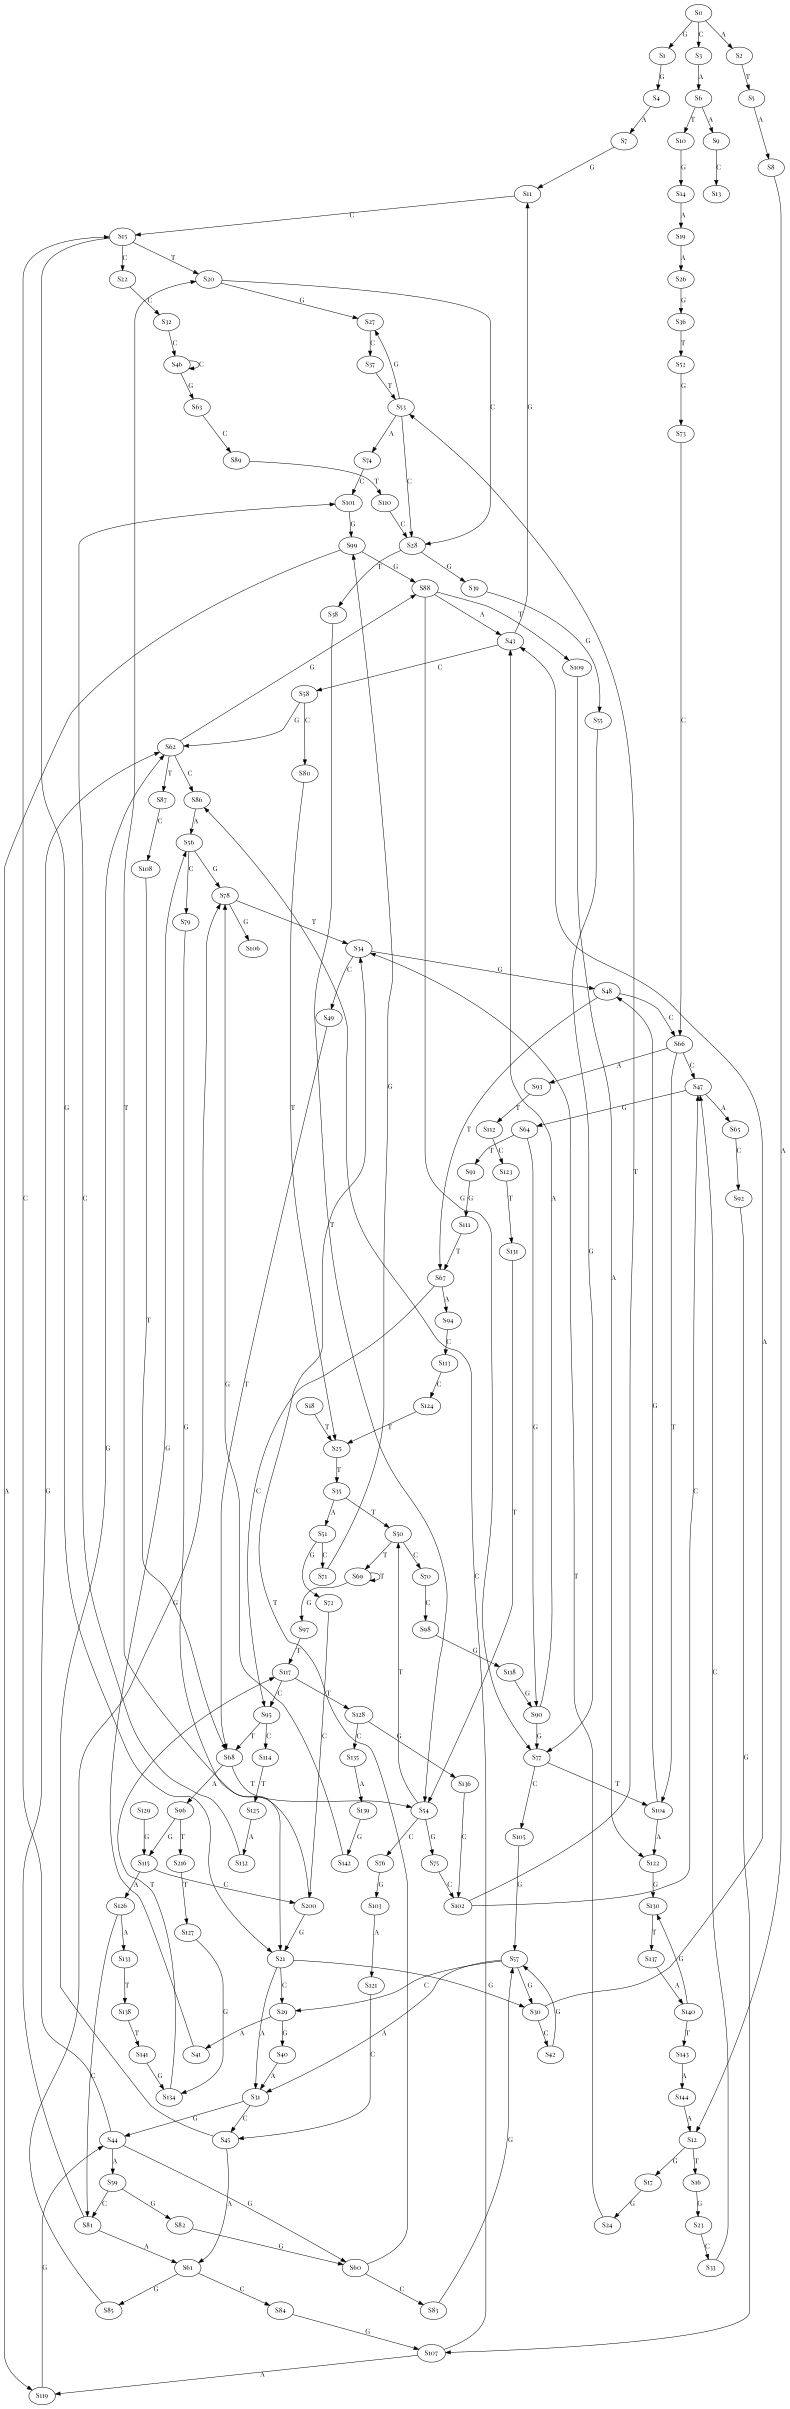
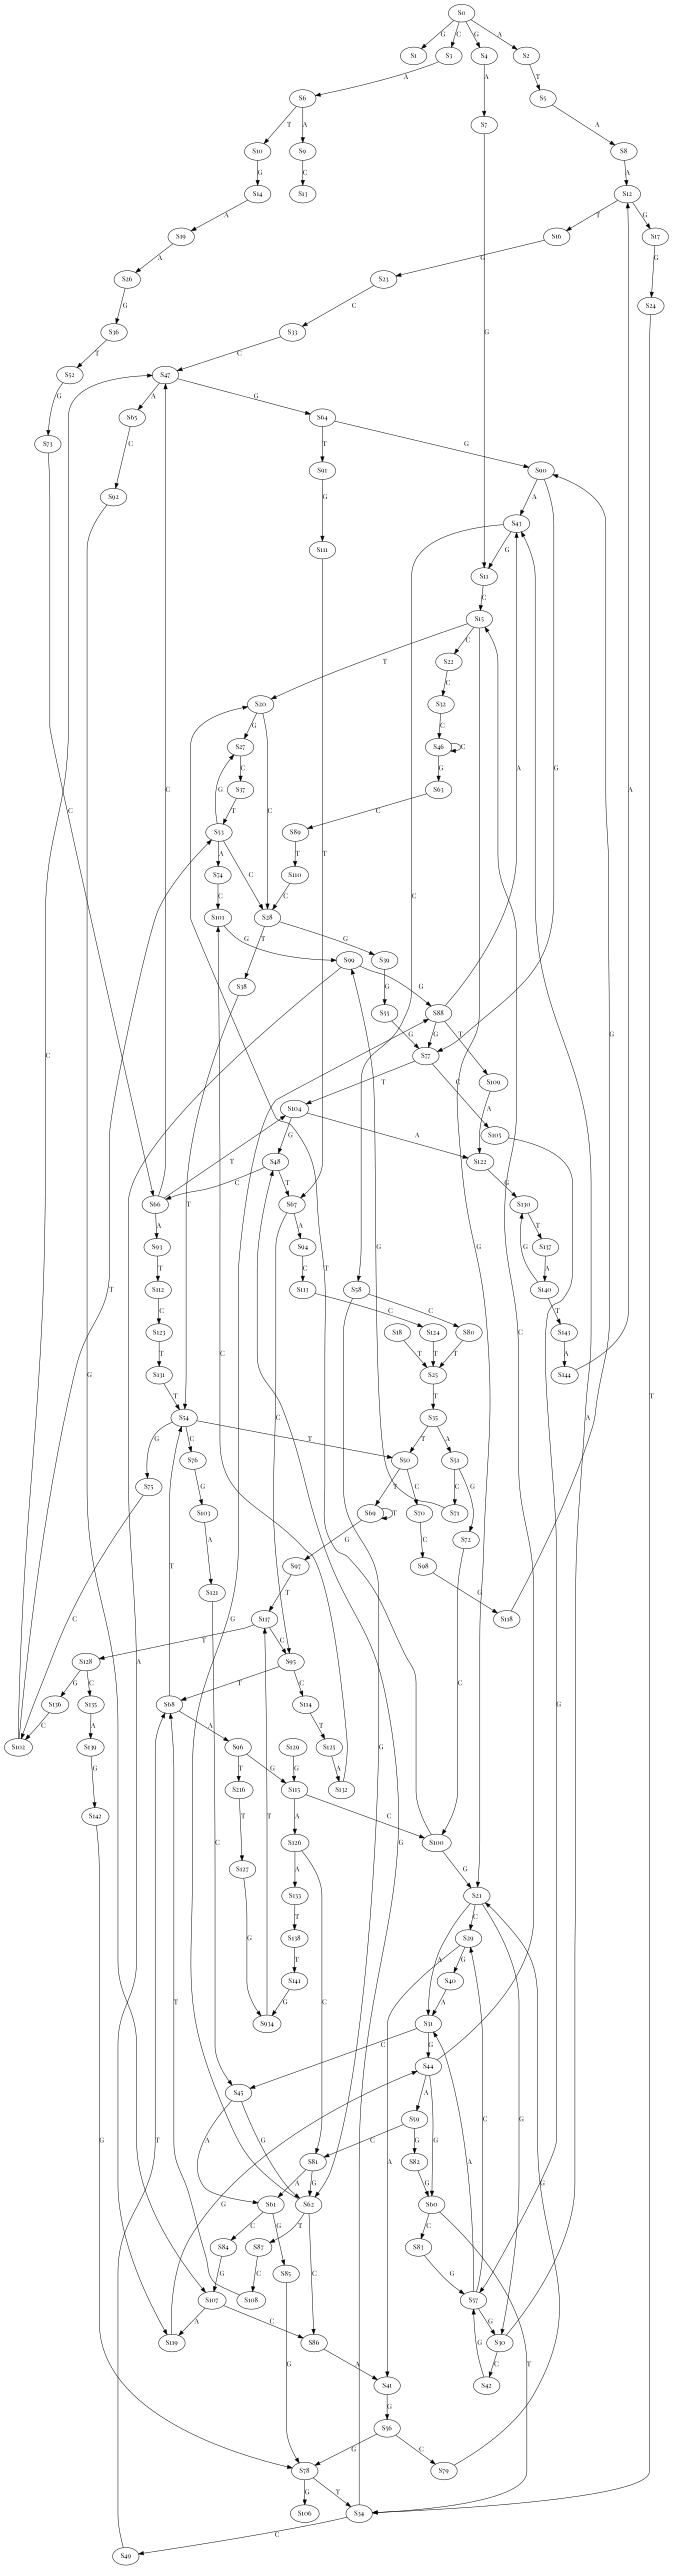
(660, 75) -> (472, 32)
(194, 819) -> (348, 2363)
(309, 1906) -> (437, 1843)
(169, 2097) -> (267, 2024)
